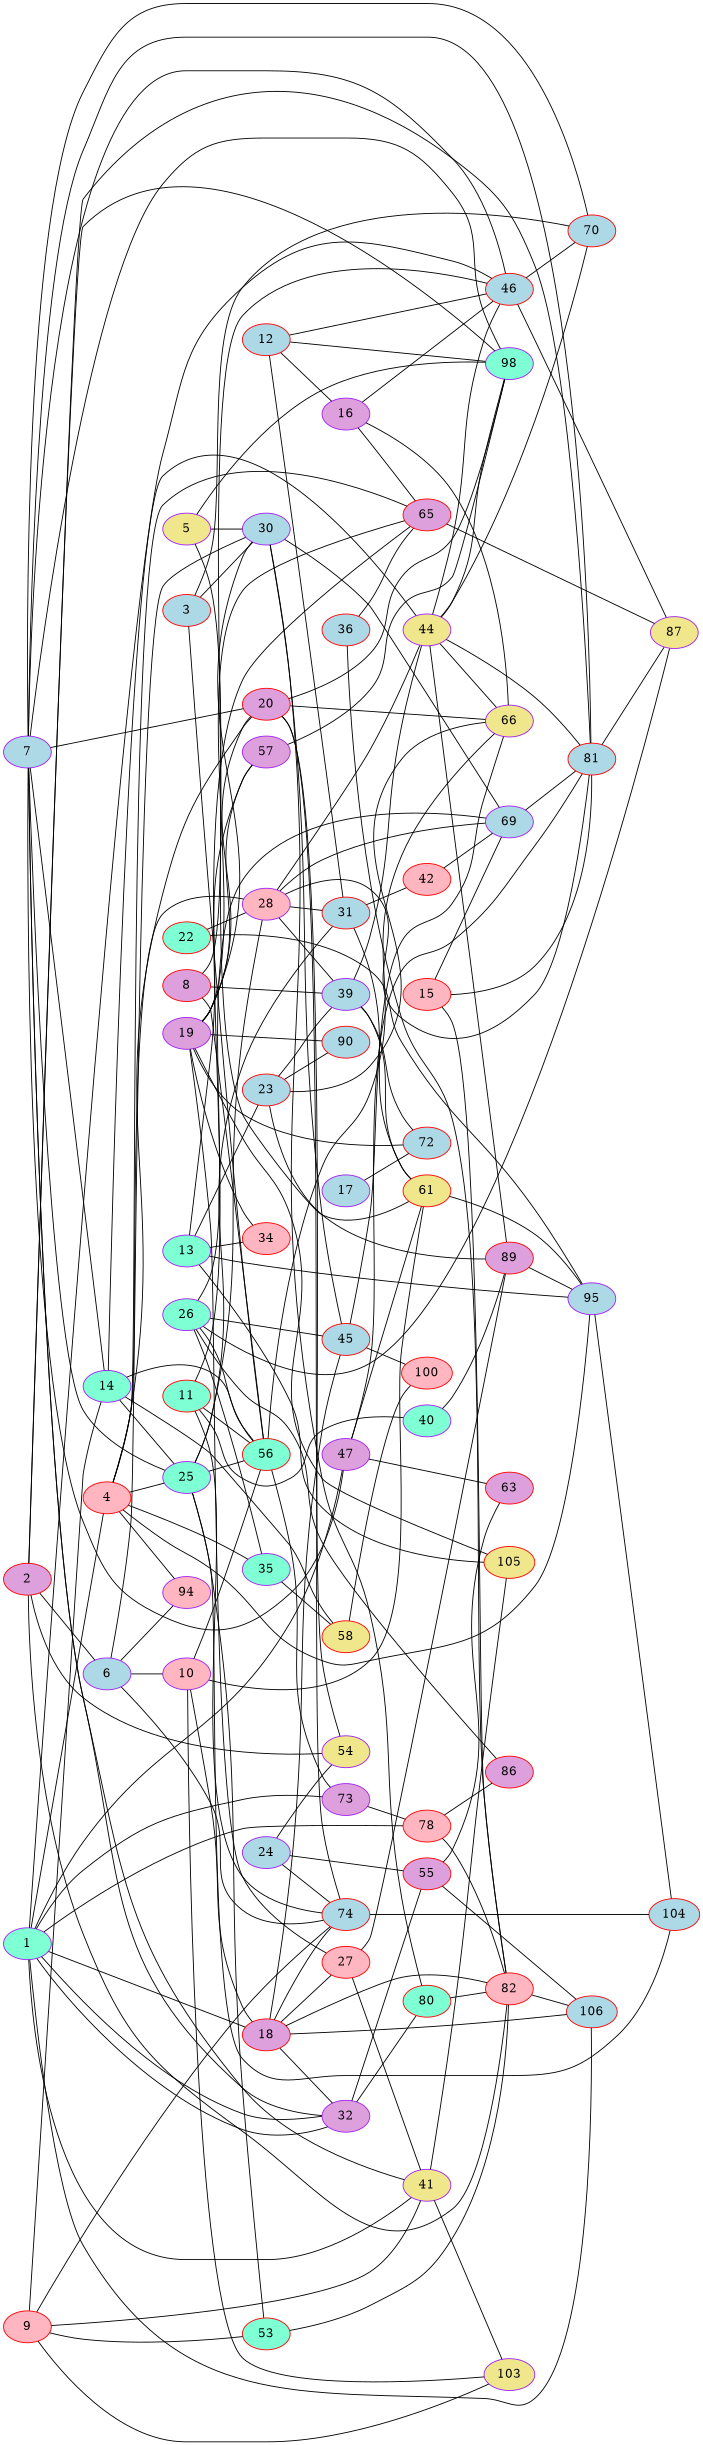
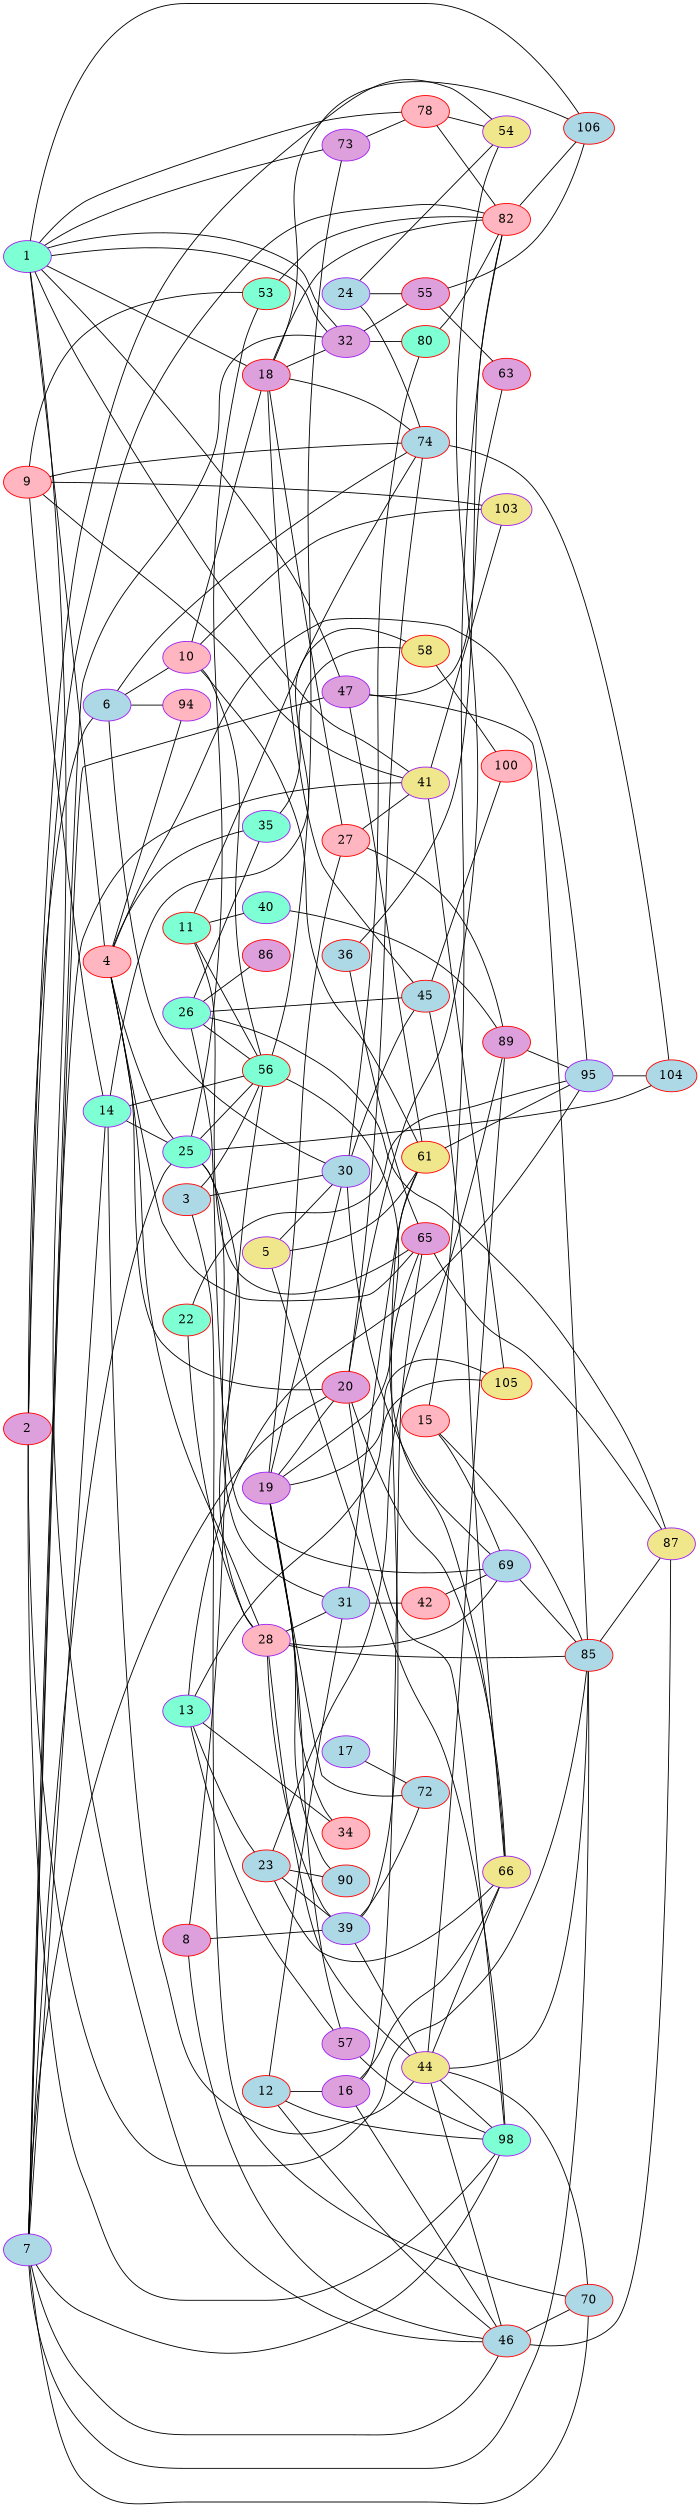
(592, 759) -> (589, 1655)
(346, 913) -> (346, 1603)
(465, 1801) -> (466, 122)
